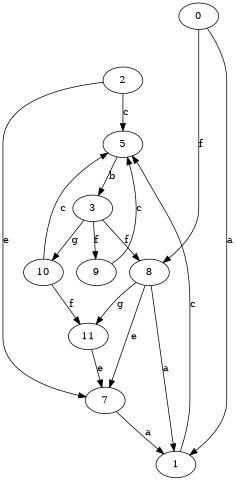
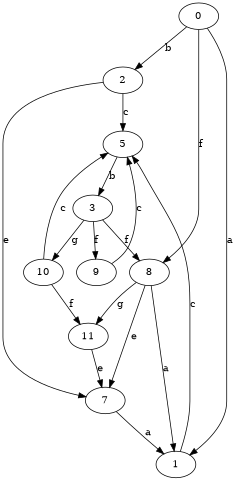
none -> (164, 46)
